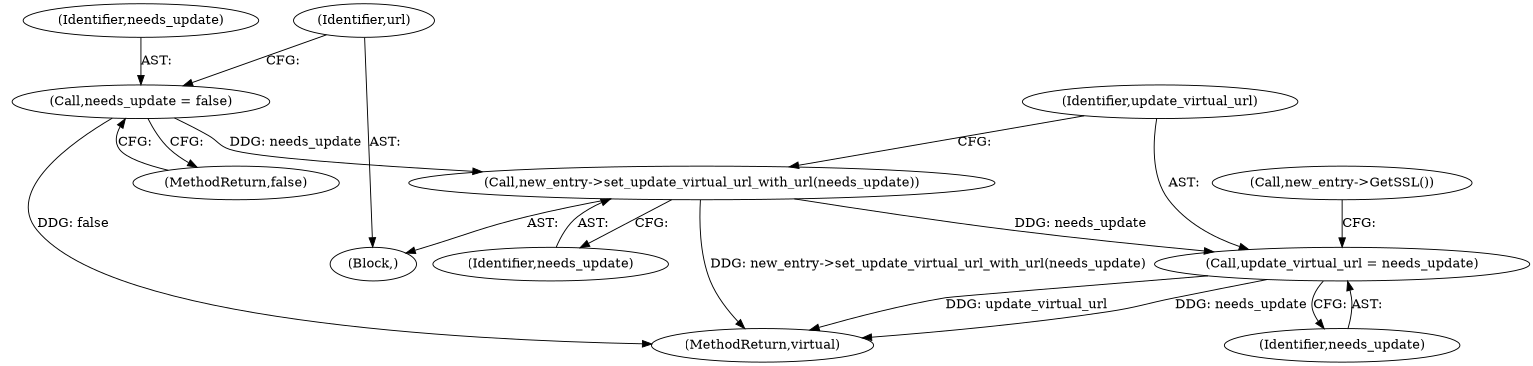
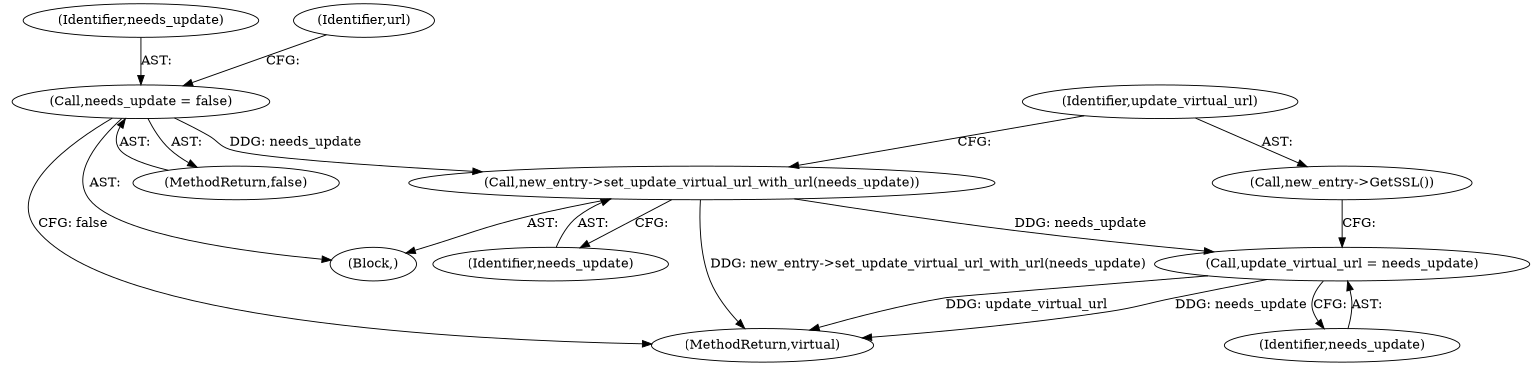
(368, 138) -> (155, 232)
(137, 142) -> (137, 142)
(189, 142) -> (189, 142)
(1169, 200) -> (1247, 141)
(73, 224) -> (73, 224)
